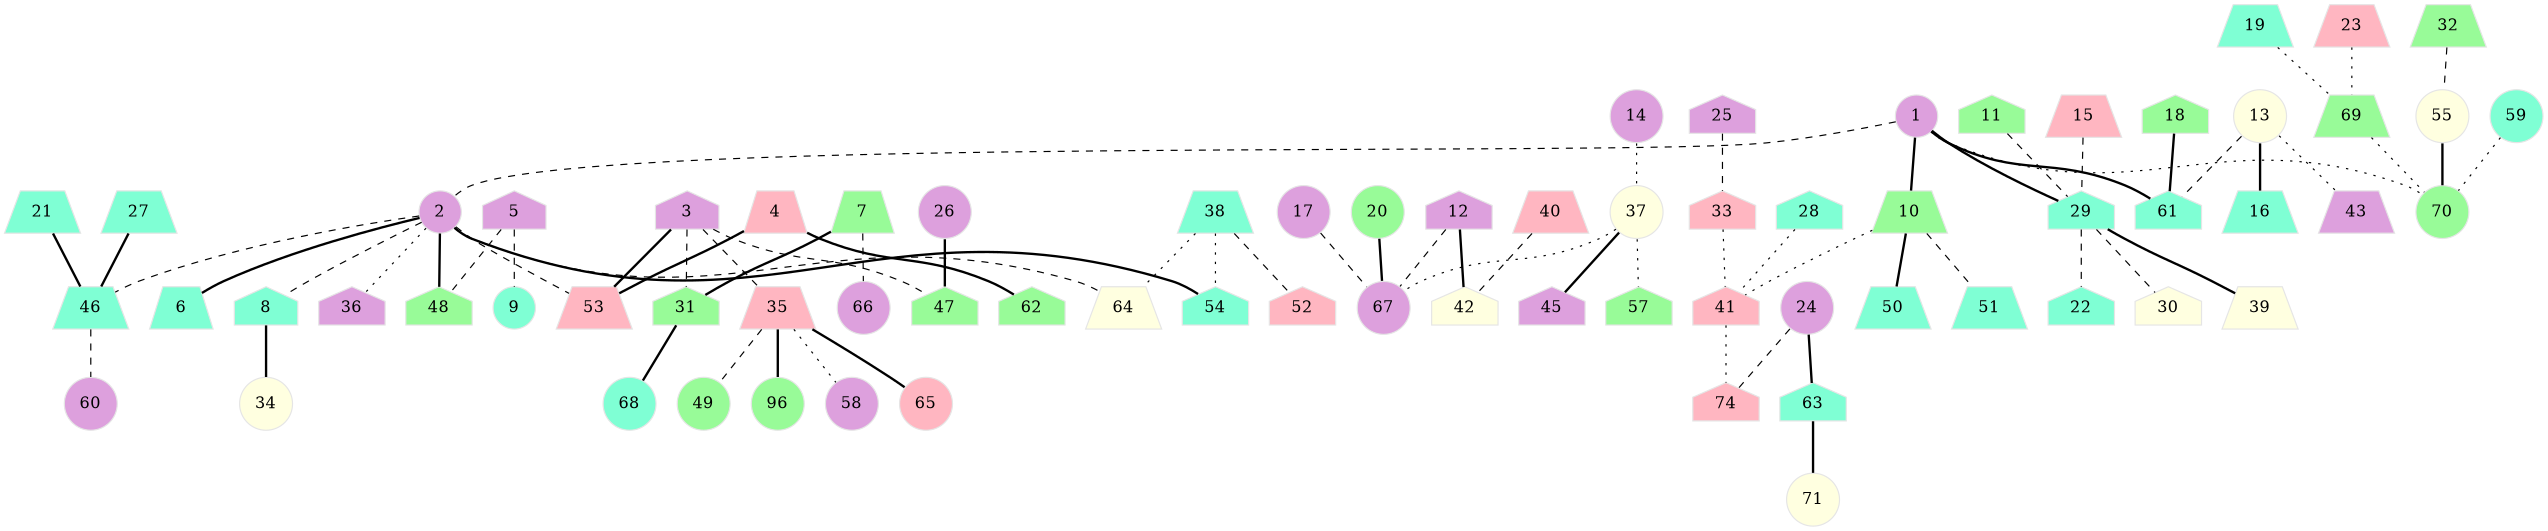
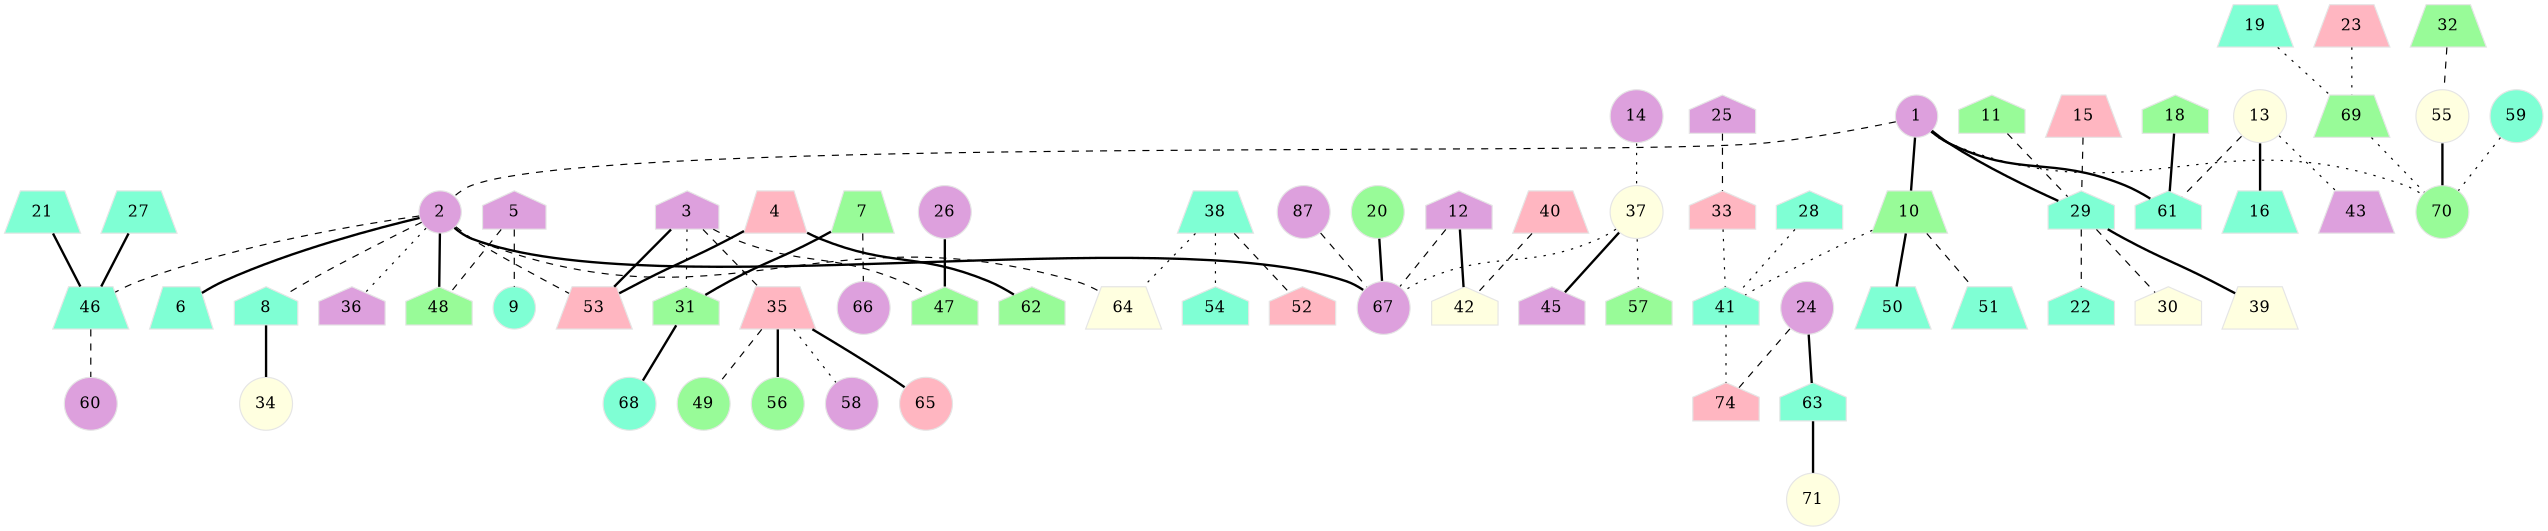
(1304, 212) -> (1304, 212)
(687, 251) -> (687, 251)
(976, 252) -> (1023, 259)
(1726, 308) -> (1726, 308)
(778, 404) -> (778, 404)
